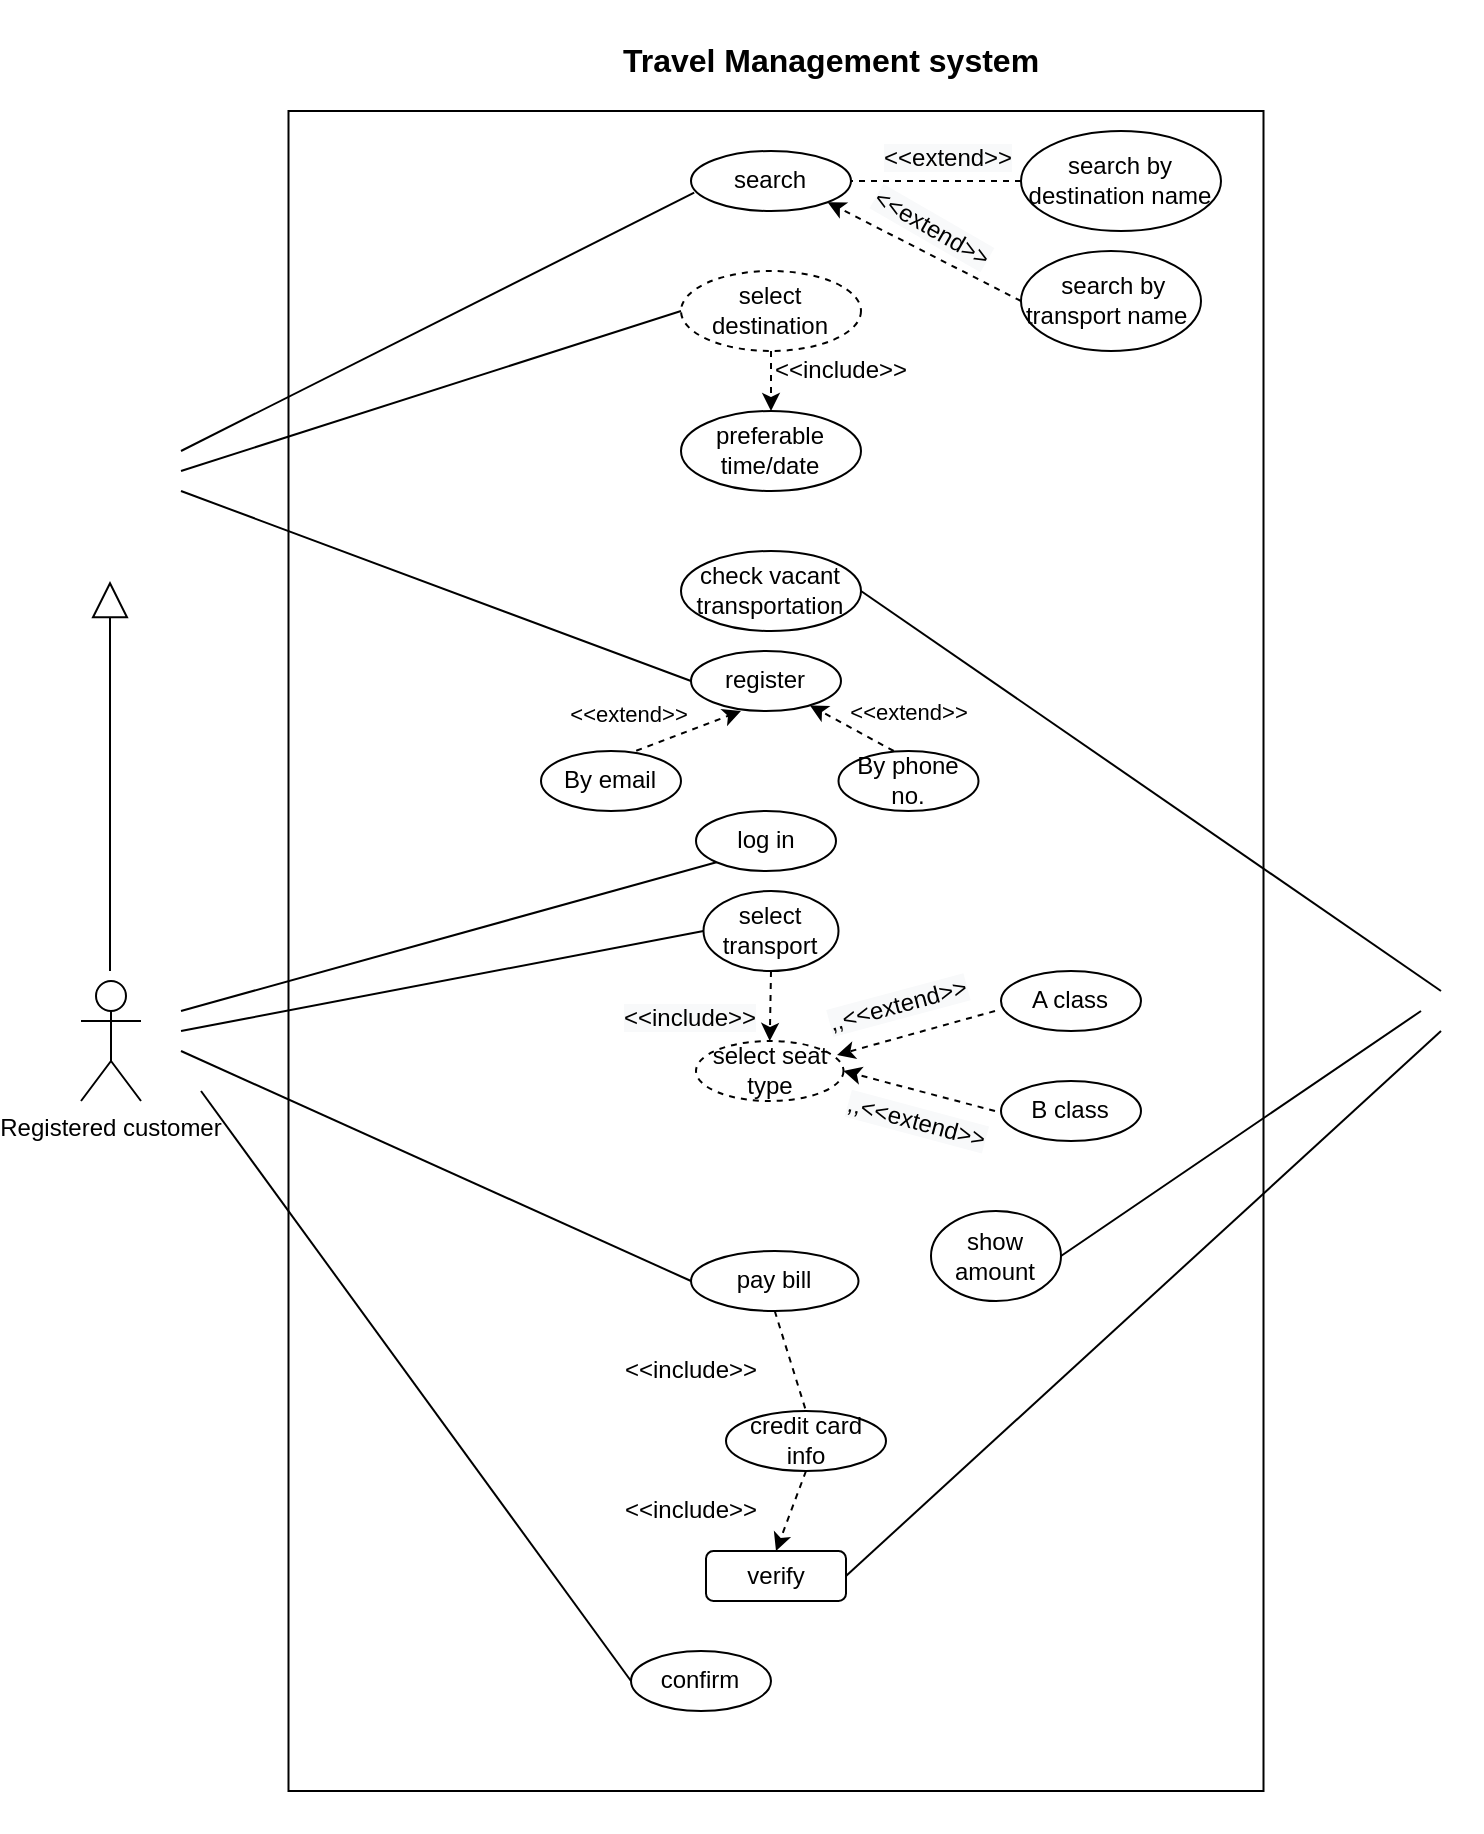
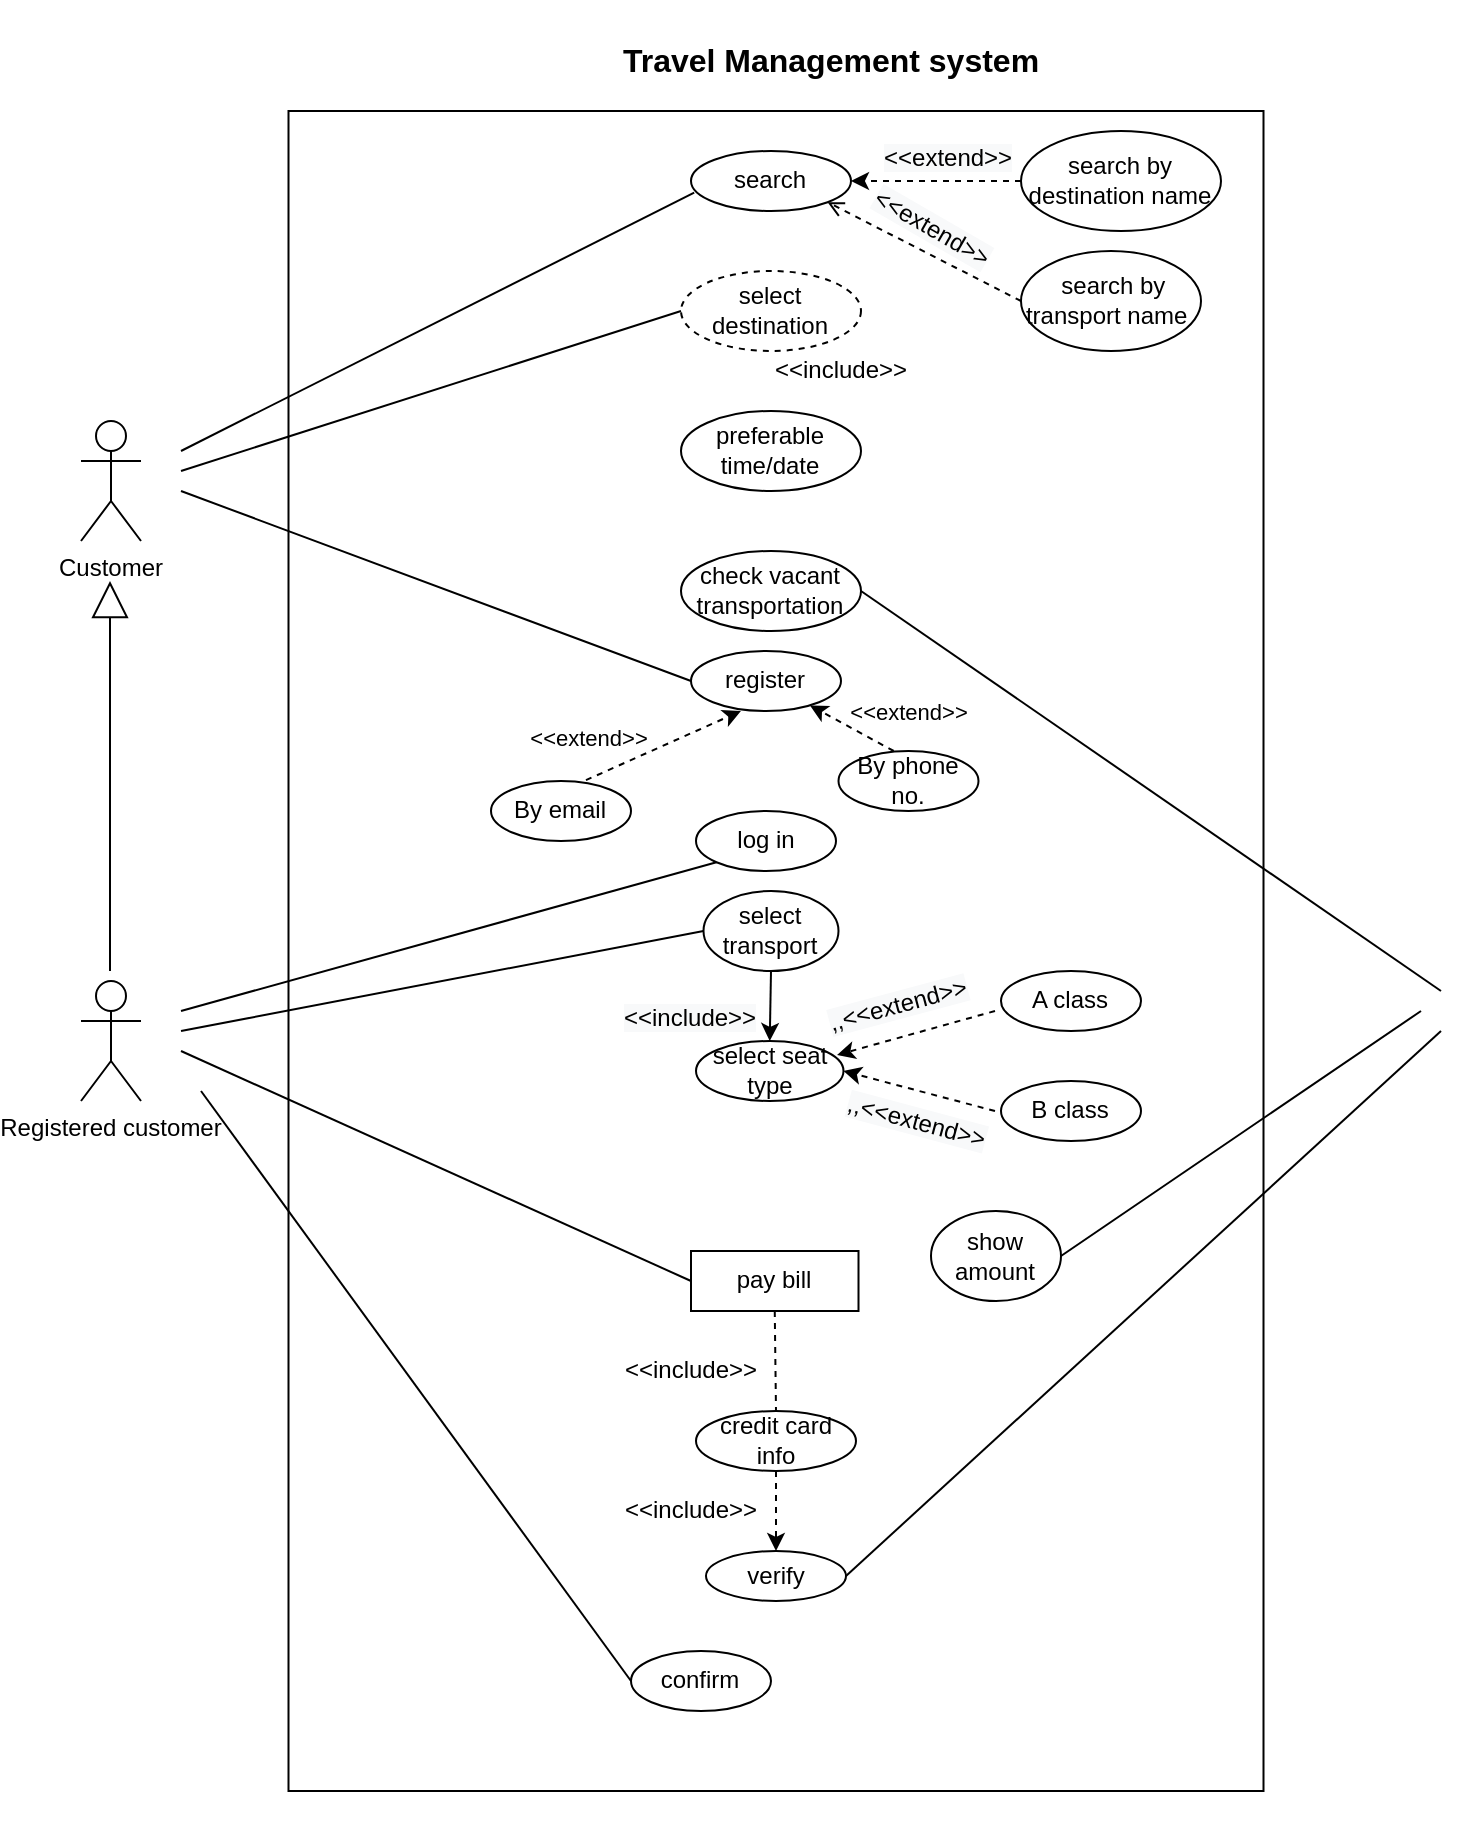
(859, 181) -> (866, 181)
(841, 209) -> (837, 207)
(771, 374) -> none
none -> (111, 481)
(611, 781) -> (561, 811)
(770, 1001) -> (770, 1001)
(770, 1071) -> (770, 1071)
(775, 1281) -> (775, 1281)
(806, 1441) -> (776, 1441)
(776, 1576) -> (776, 1576)
